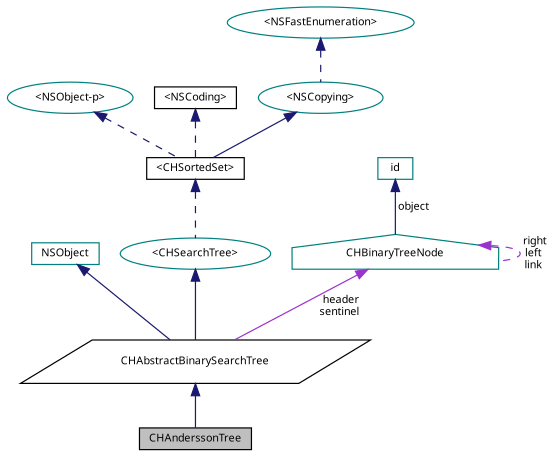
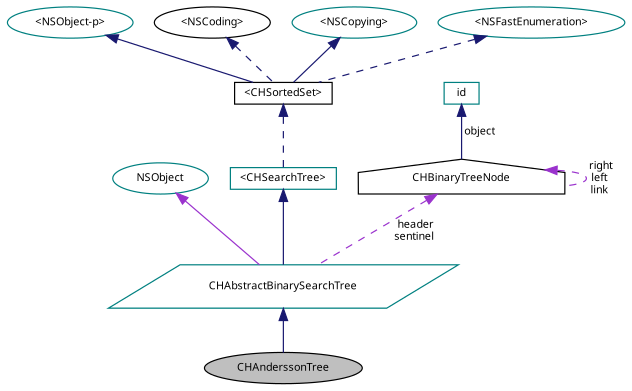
(321, 66) -> (397, 61)
(195, 98) -> (212, 23)
(141, 138) -> (185, 61)
(65, 254) -> (161, 178)
(195, 254) -> (283, 178)
(395, 254) -> (462, 178)
(129, 306) -> (222, 233)
(296, 307) -> (372, 232)
(195, 362) -> (283, 287)
(195, 439) -> (283, 368)
